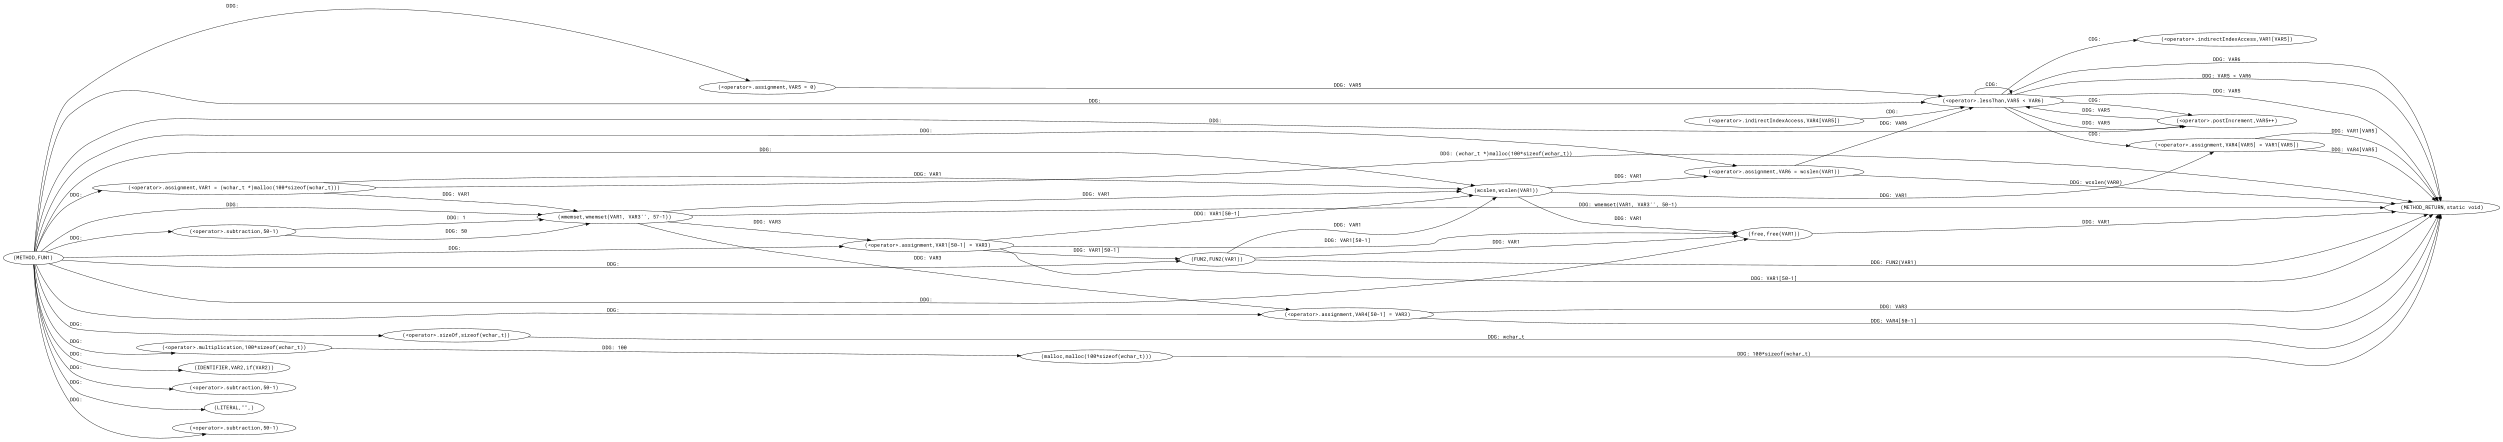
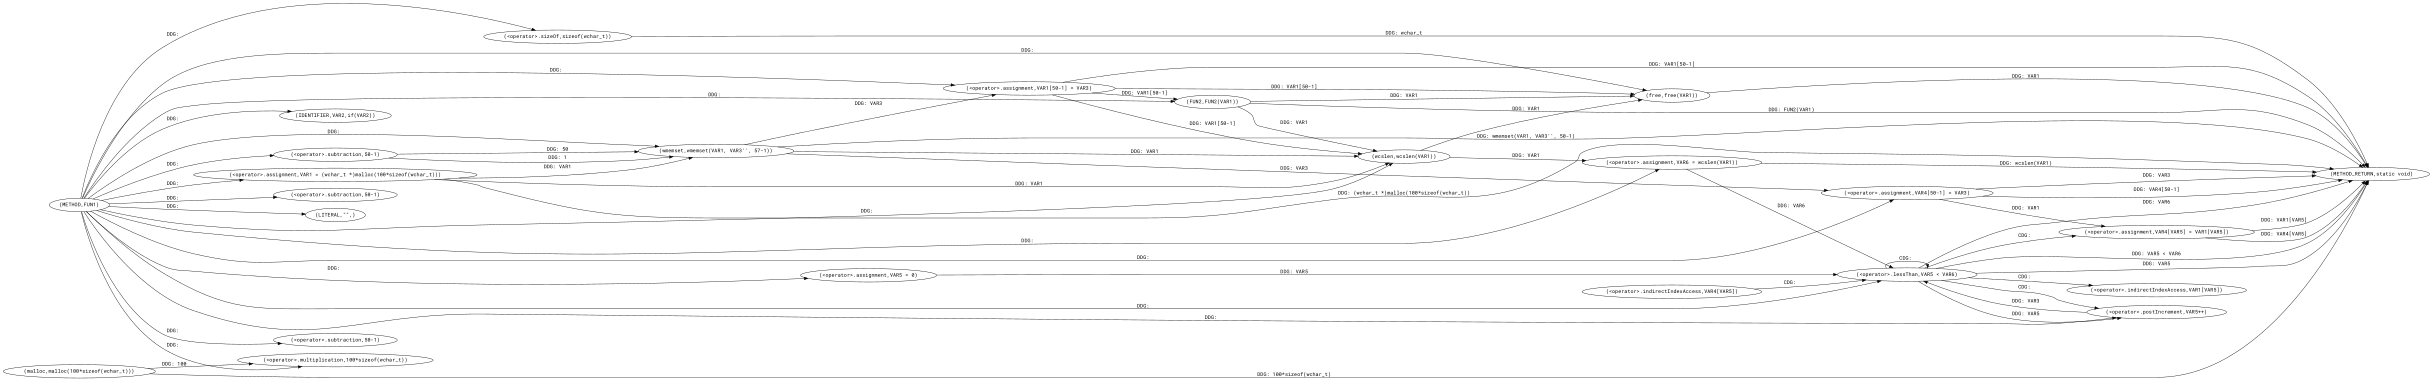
(2096, 110) -> (2026, 301)
(2096, 183) -> (2026, 163)
(1884, 198) -> (2020, 214)
(674, 352) -> (198, 366)
